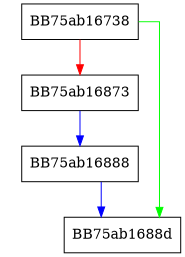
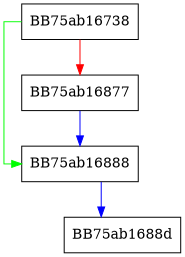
(80, 93) -> (80, 93)
(159, 104) -> (4, 88)
